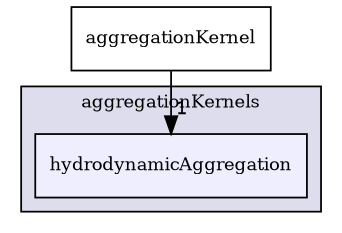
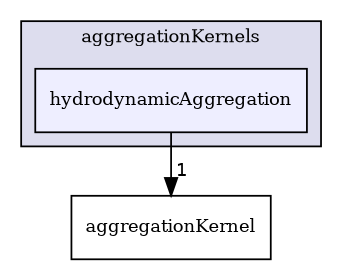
(171, 97) -> (171, 158)
